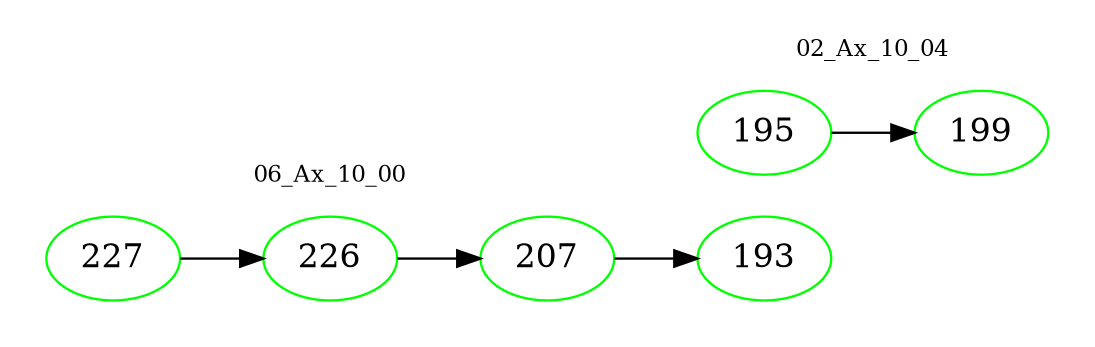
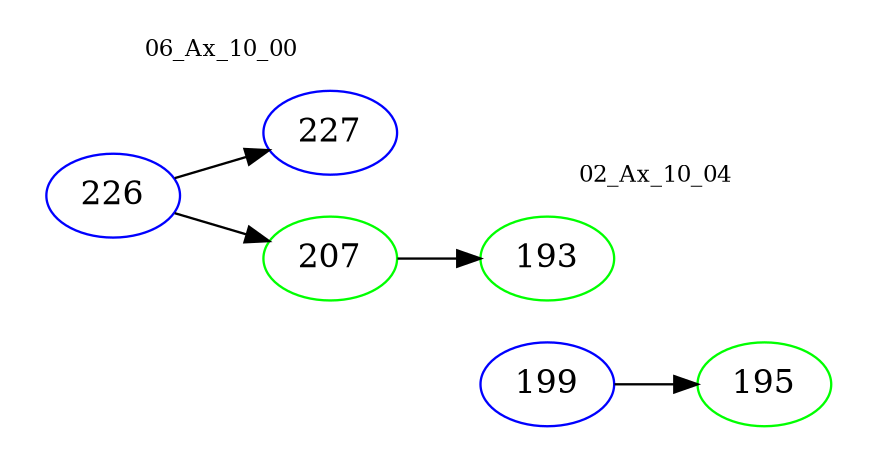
(861, 133) -> (644, 384)
(981, 133) -> (547, 384)
(113, 259) -> (330, 133)
(210, 259) -> (210, 168)
(330, 259) -> (113, 196)
